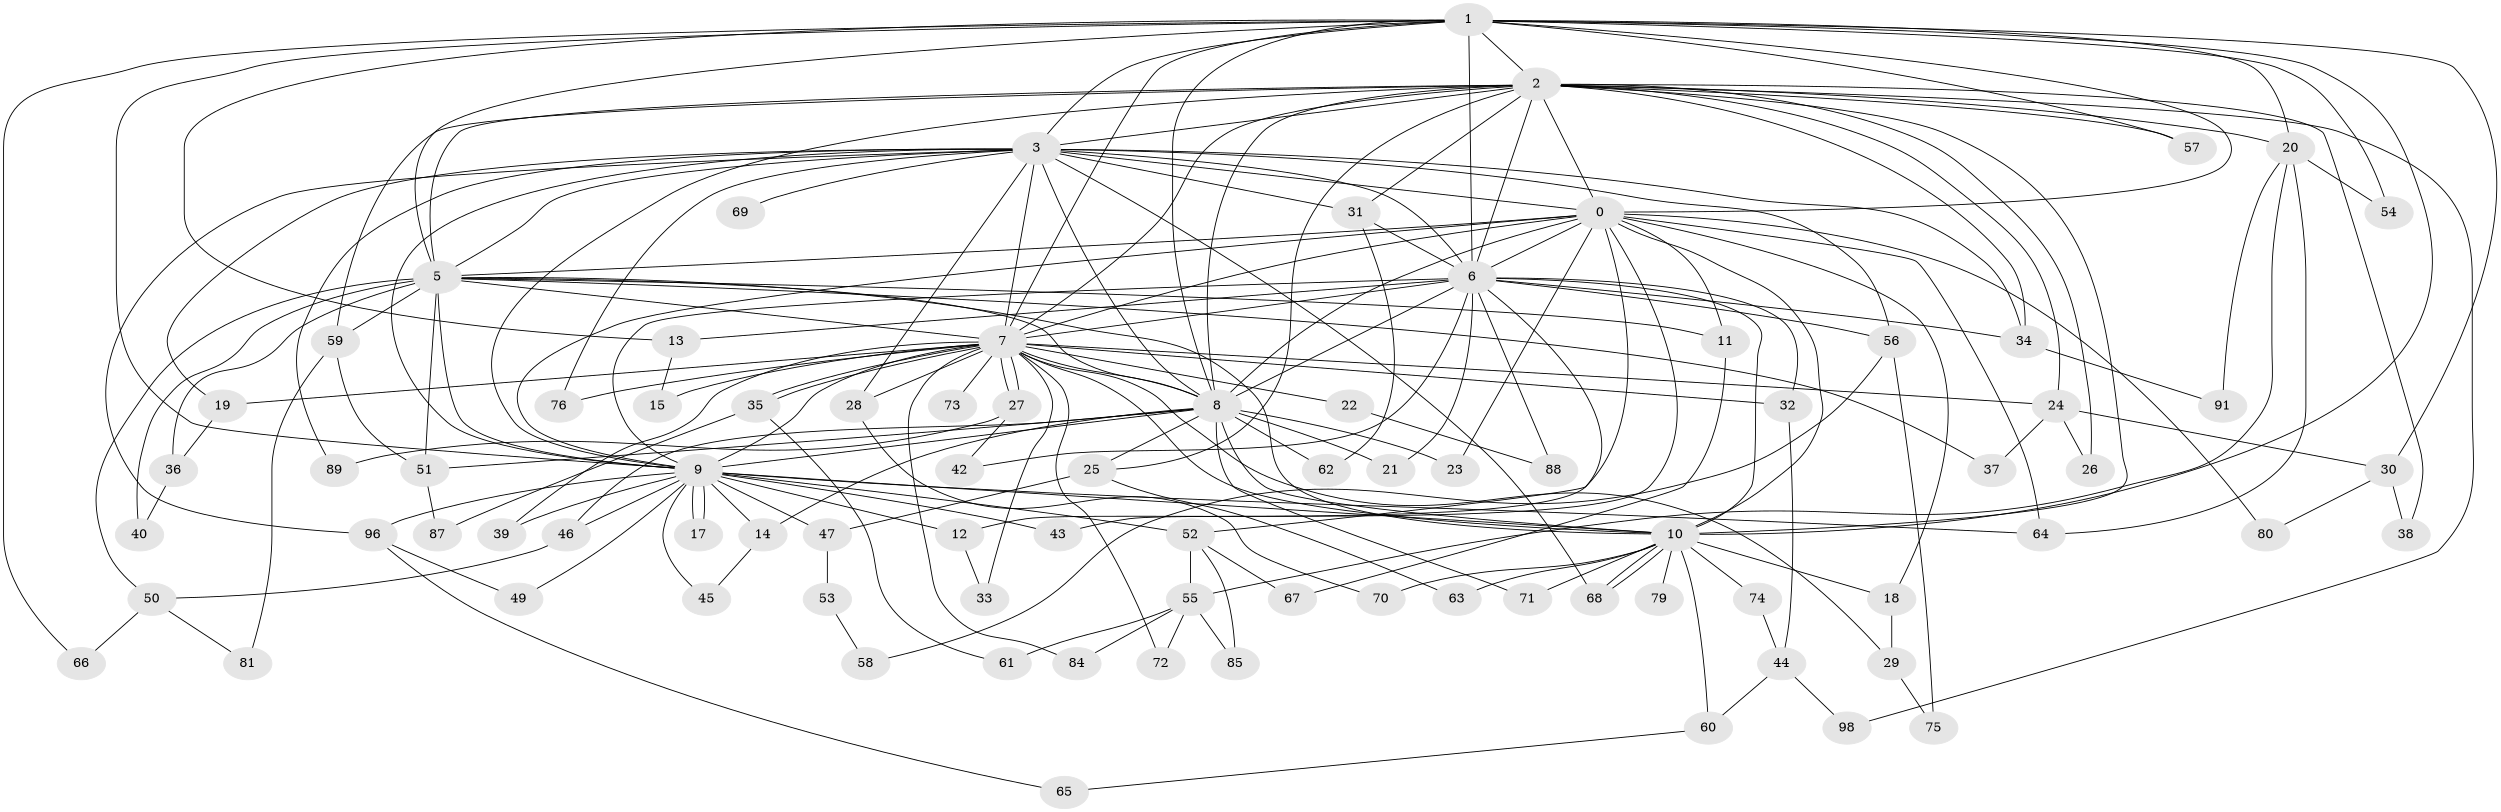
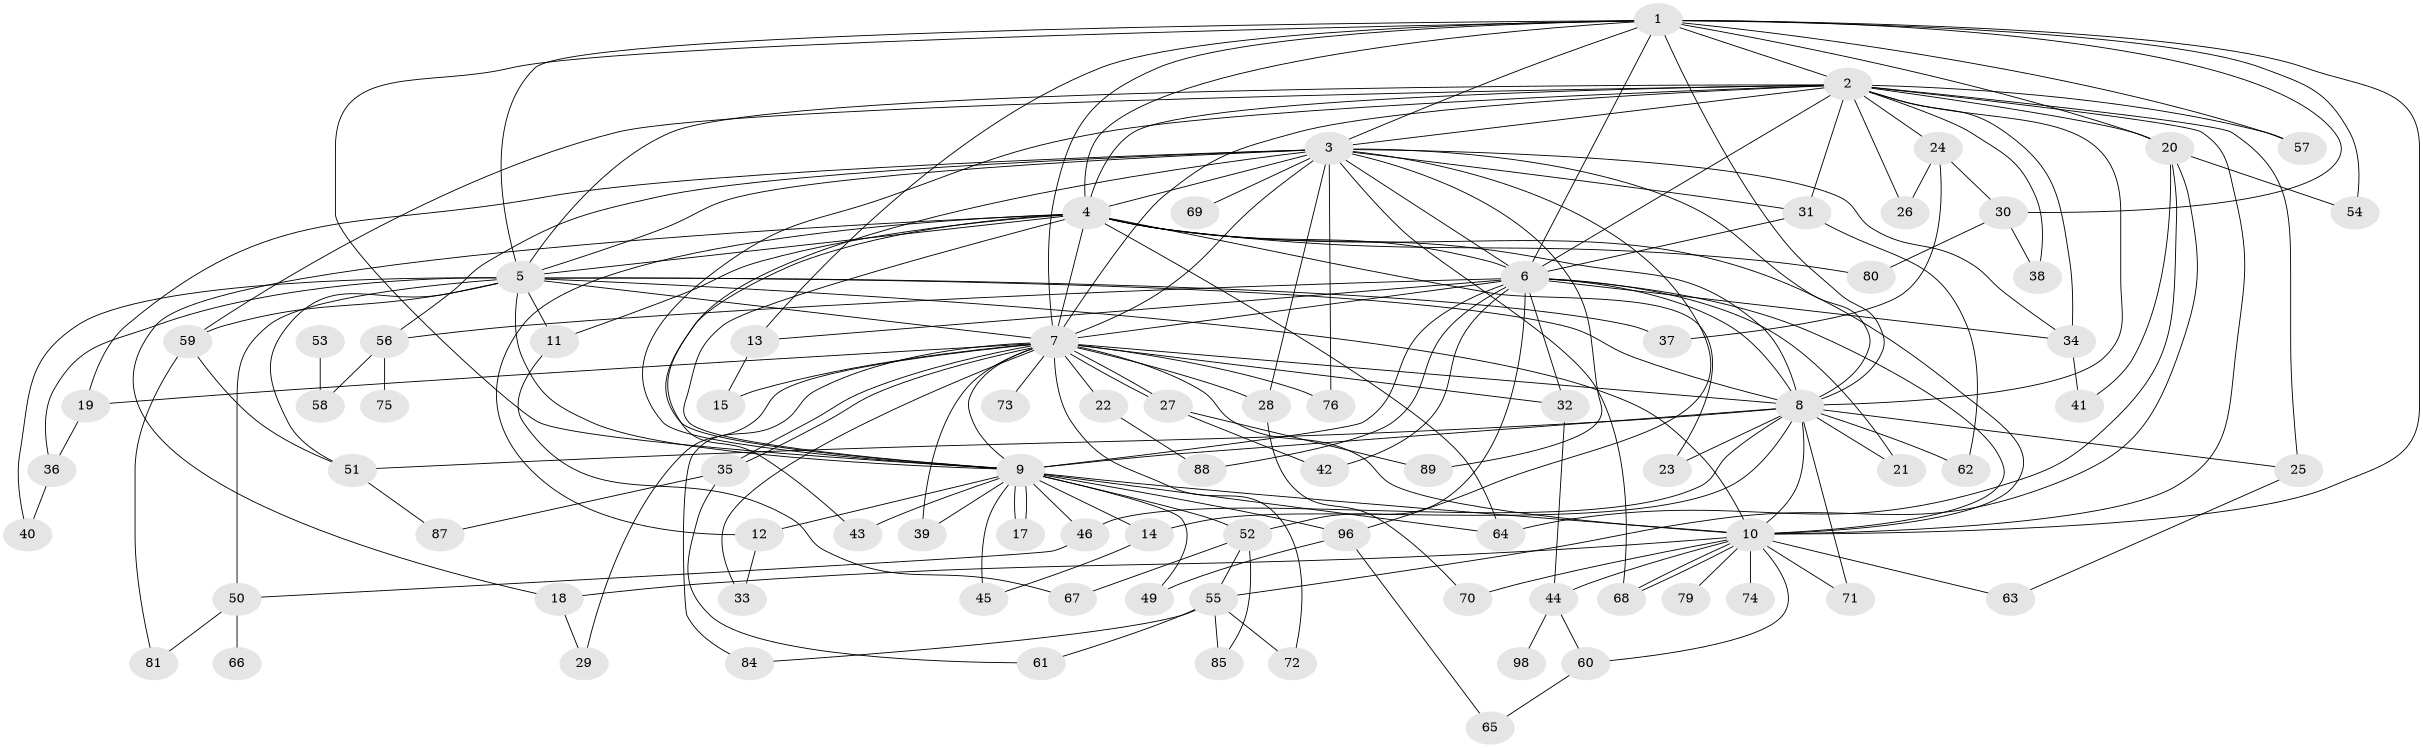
(443, 41) -> none
(1600, 213) -> (1087, 213)
(2462, 220) -> none
(1530, 373) -> none
(2223, 406) -> (2080, 406)
(827, 535) -> none
(1770, 631) -> (1650, 563)
(1913, 696) -> none
